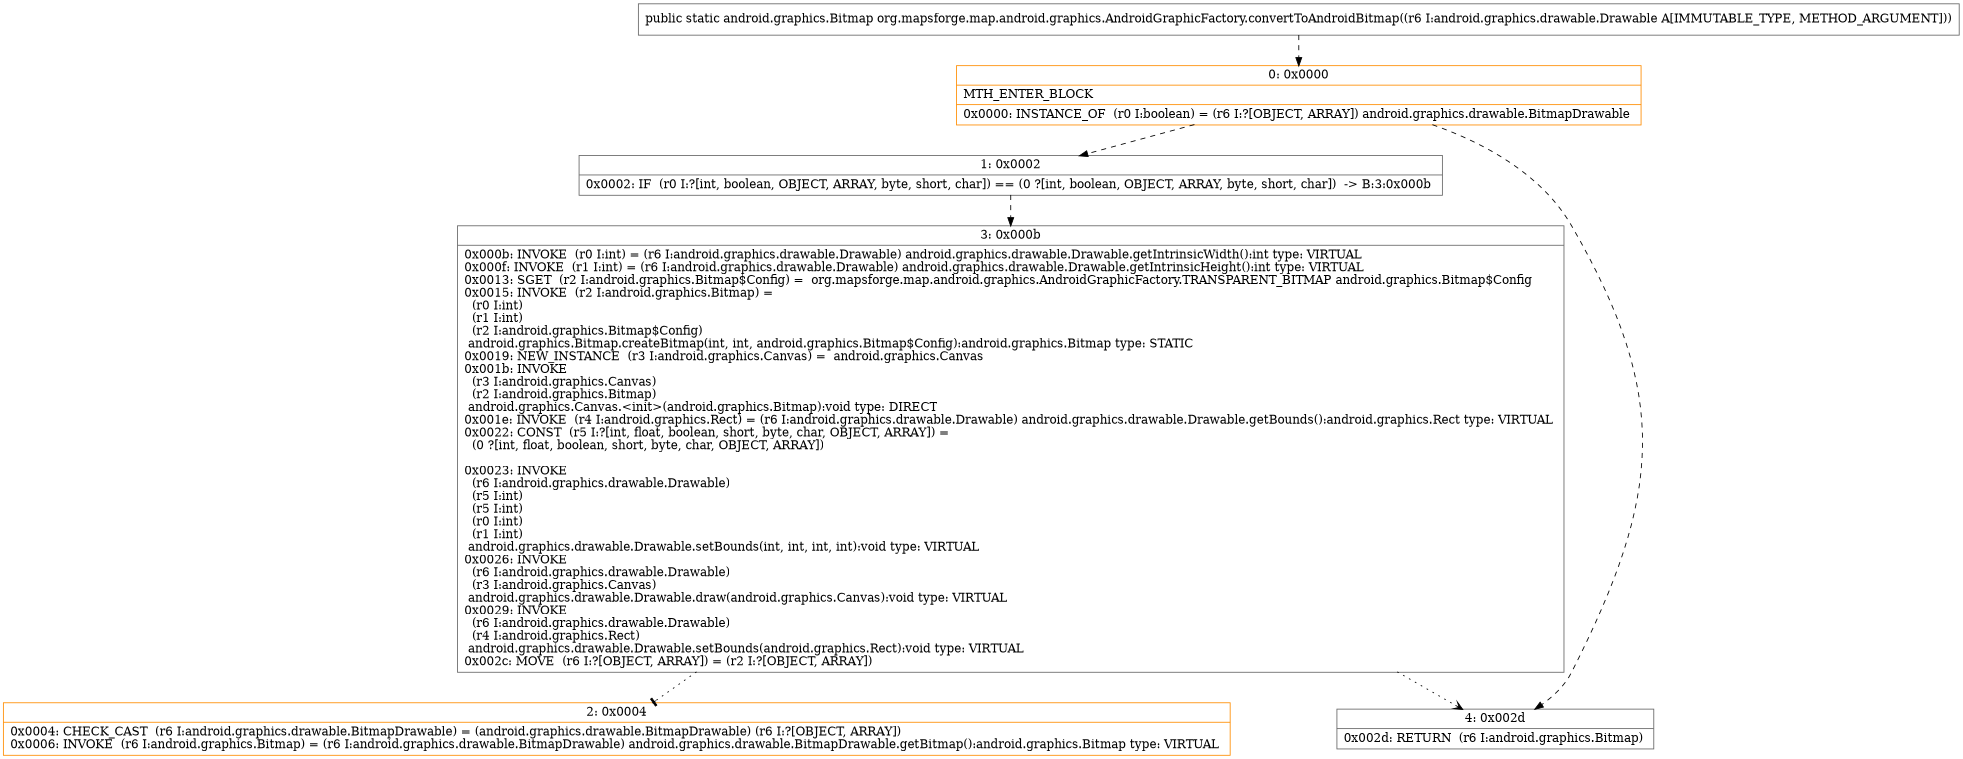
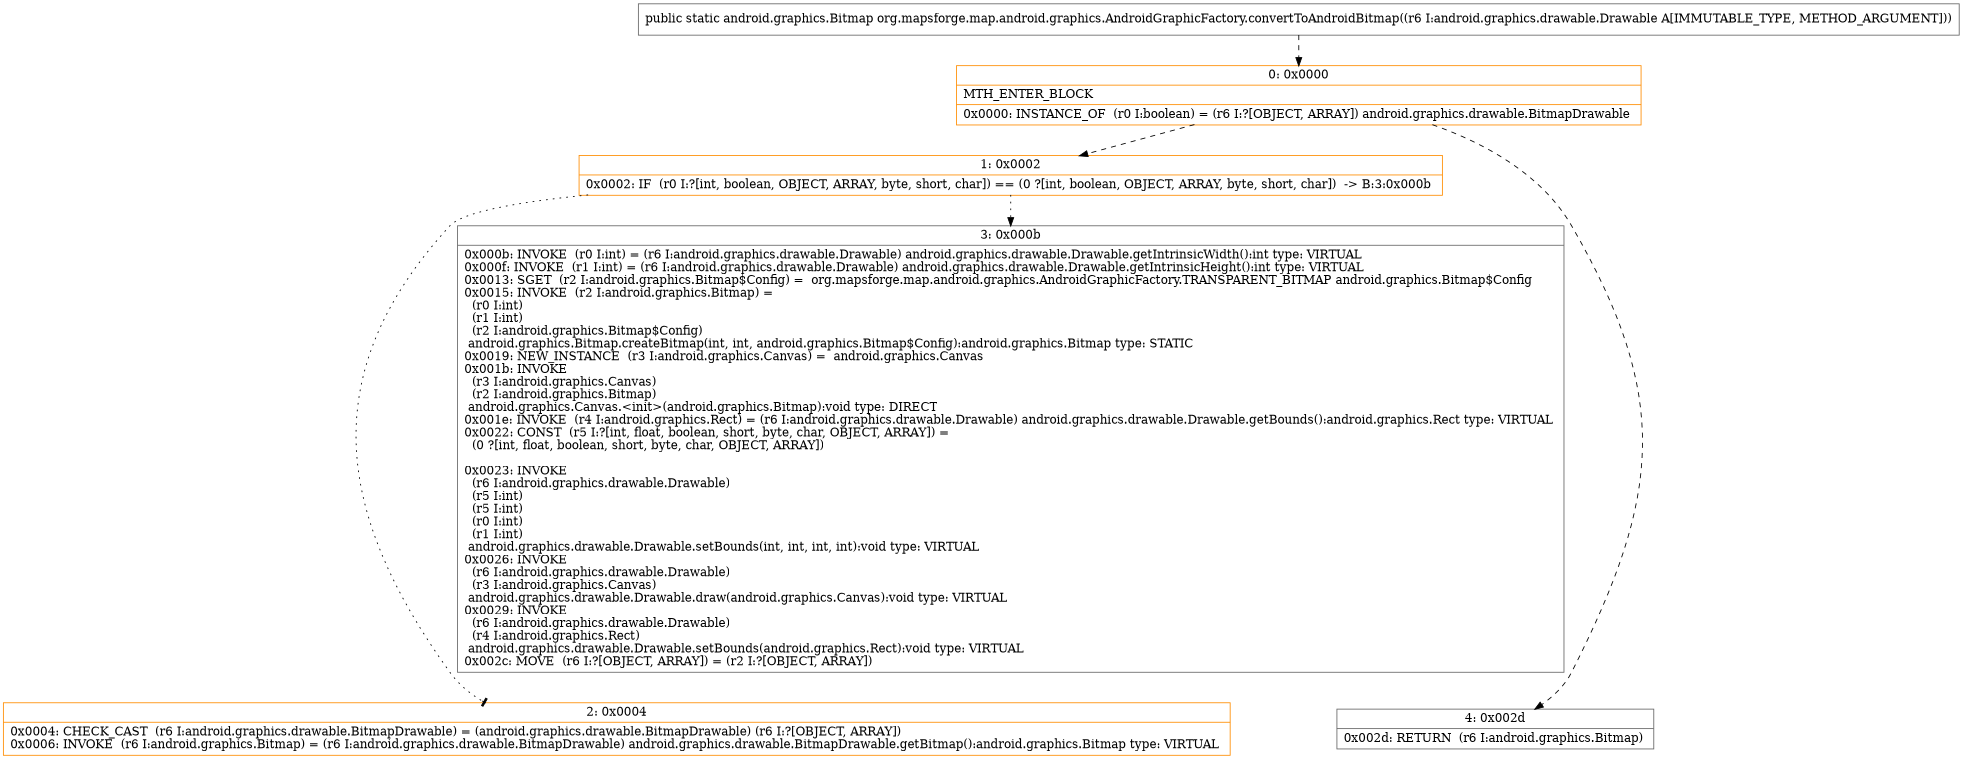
(1011, 175) -> (1011, 175)
(1011, 206) -> (1011, 206)
(676, 686) -> (360, 398)
(1426, 689) -> none
